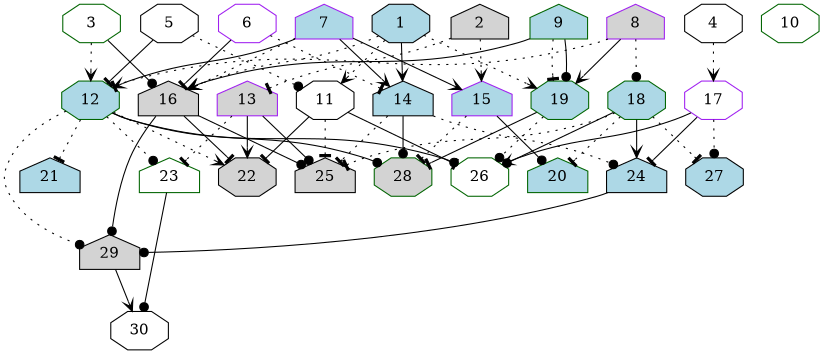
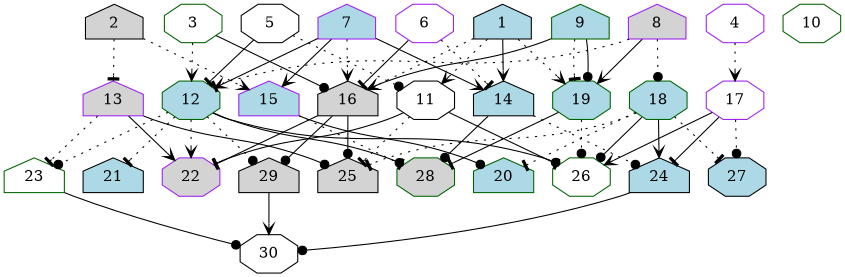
(401, 23) -> (503, 23)
(713, 23) -> (735, 23)
(367, 136) -> none
(247, 177) -> (191, 177)
(380, 237) -> (470, 230)
